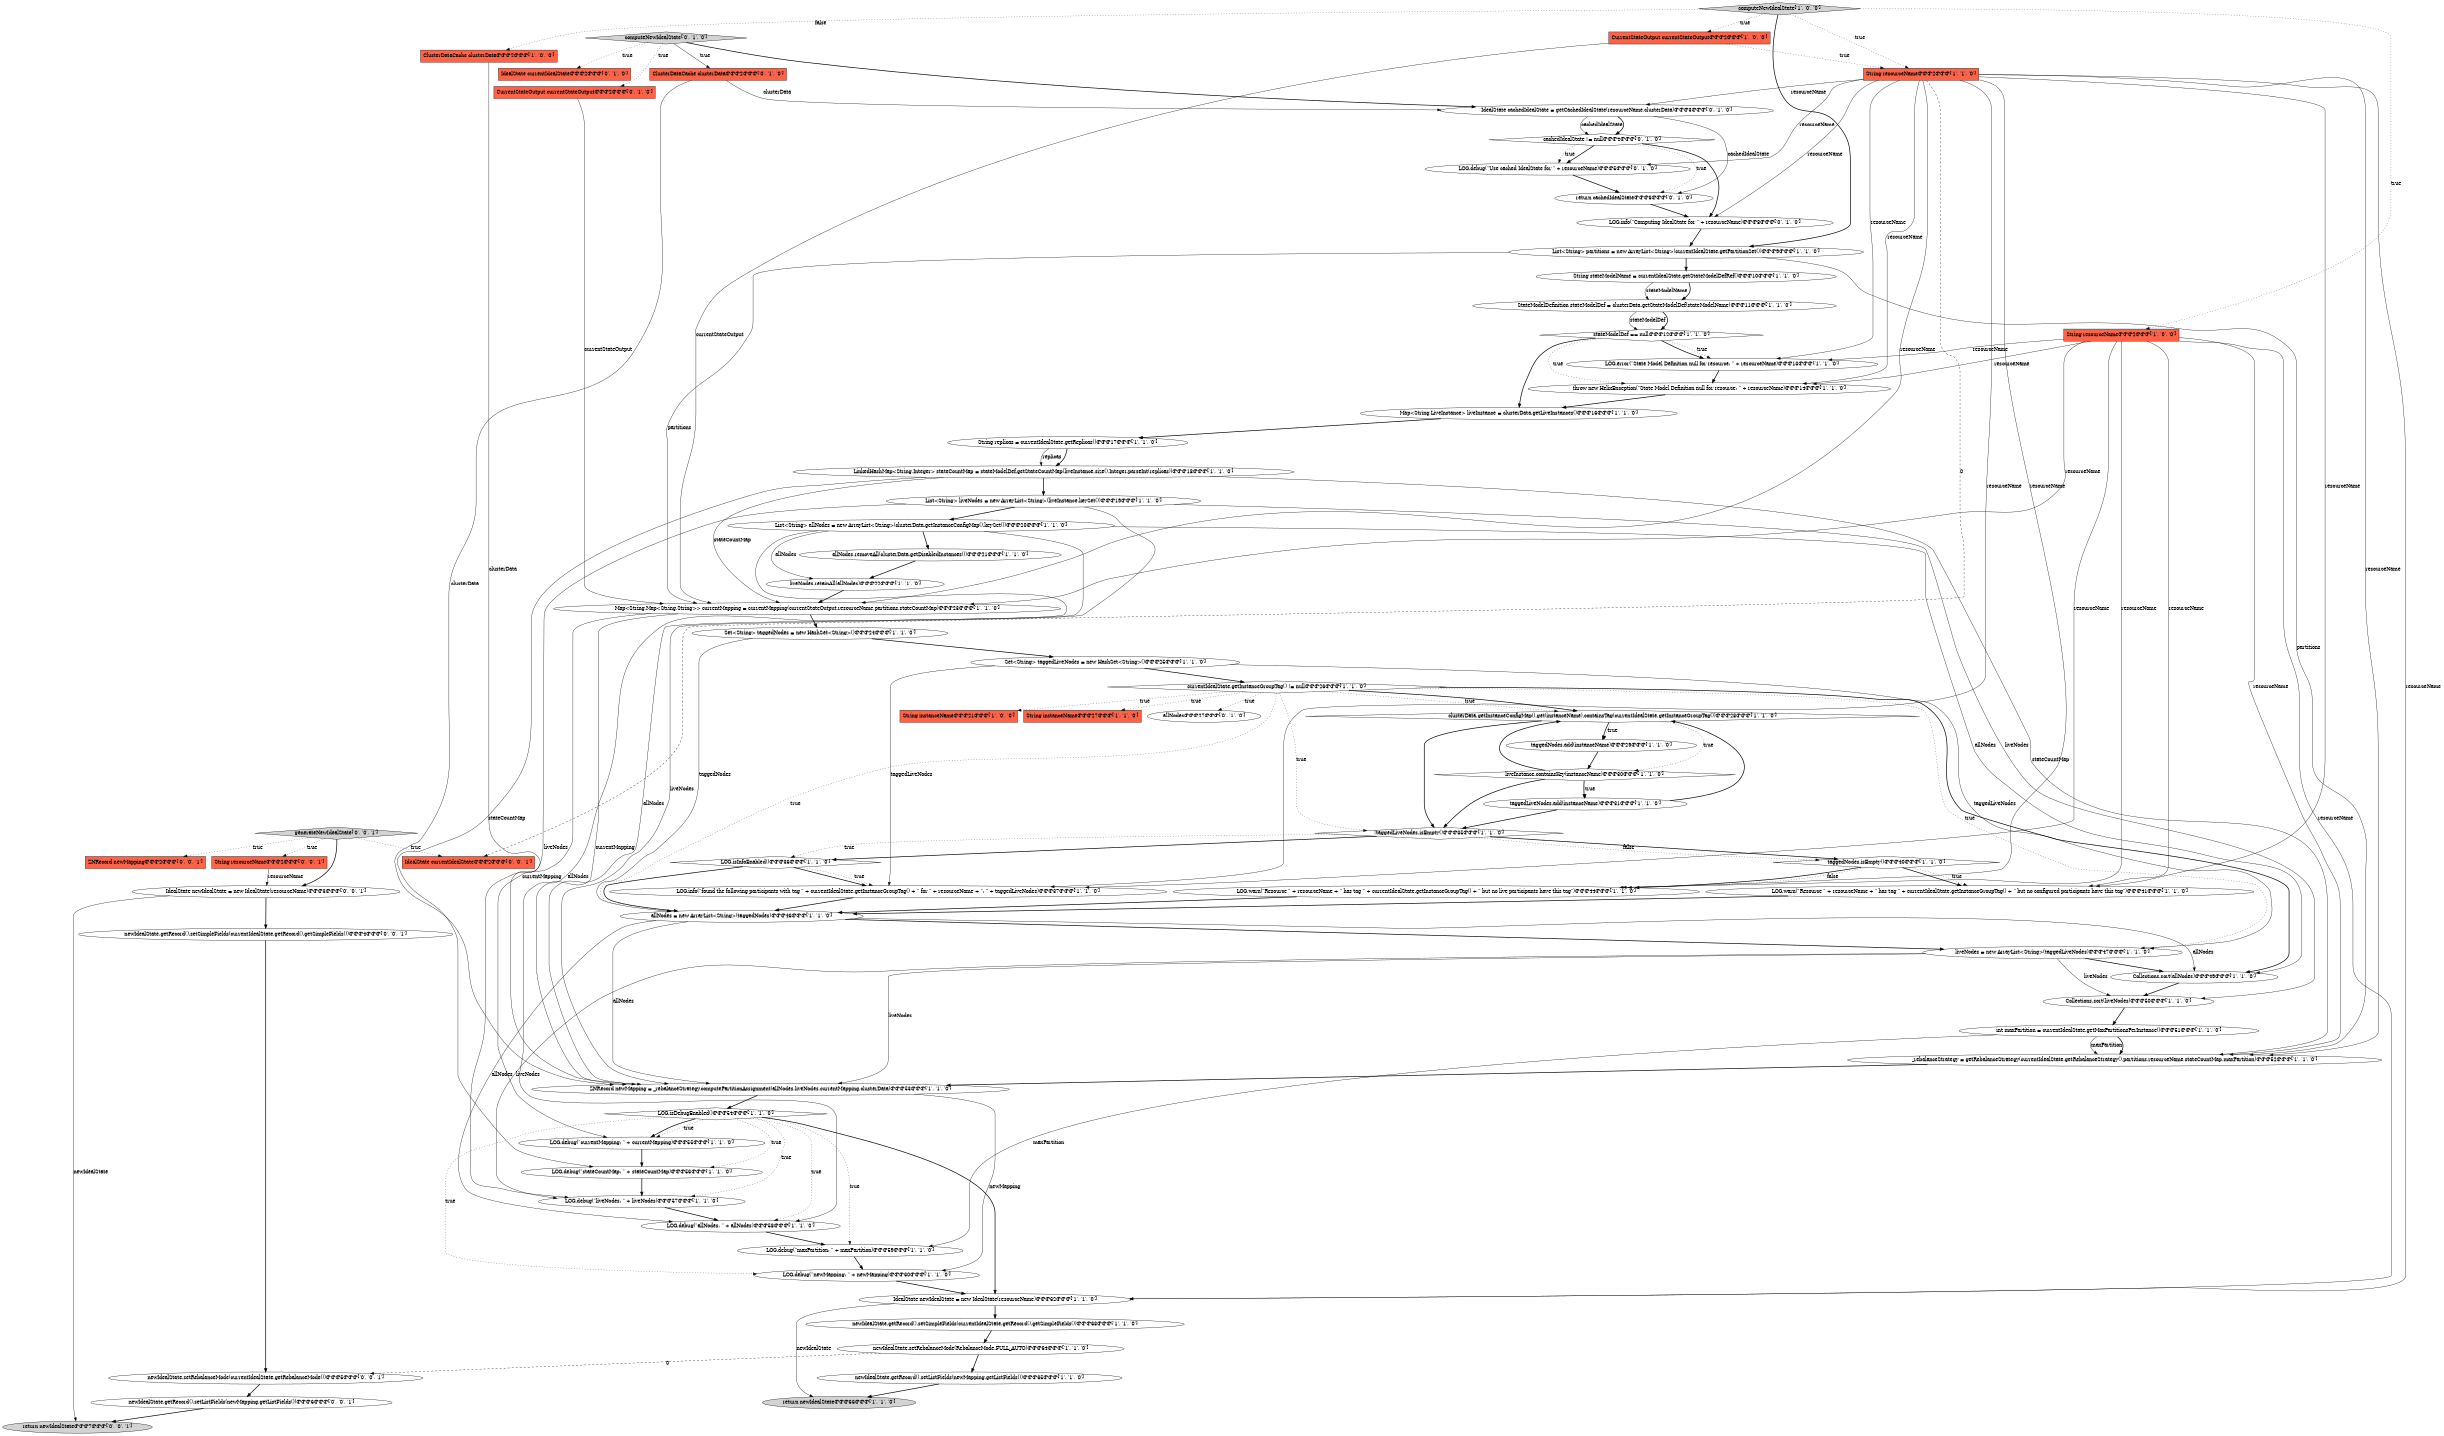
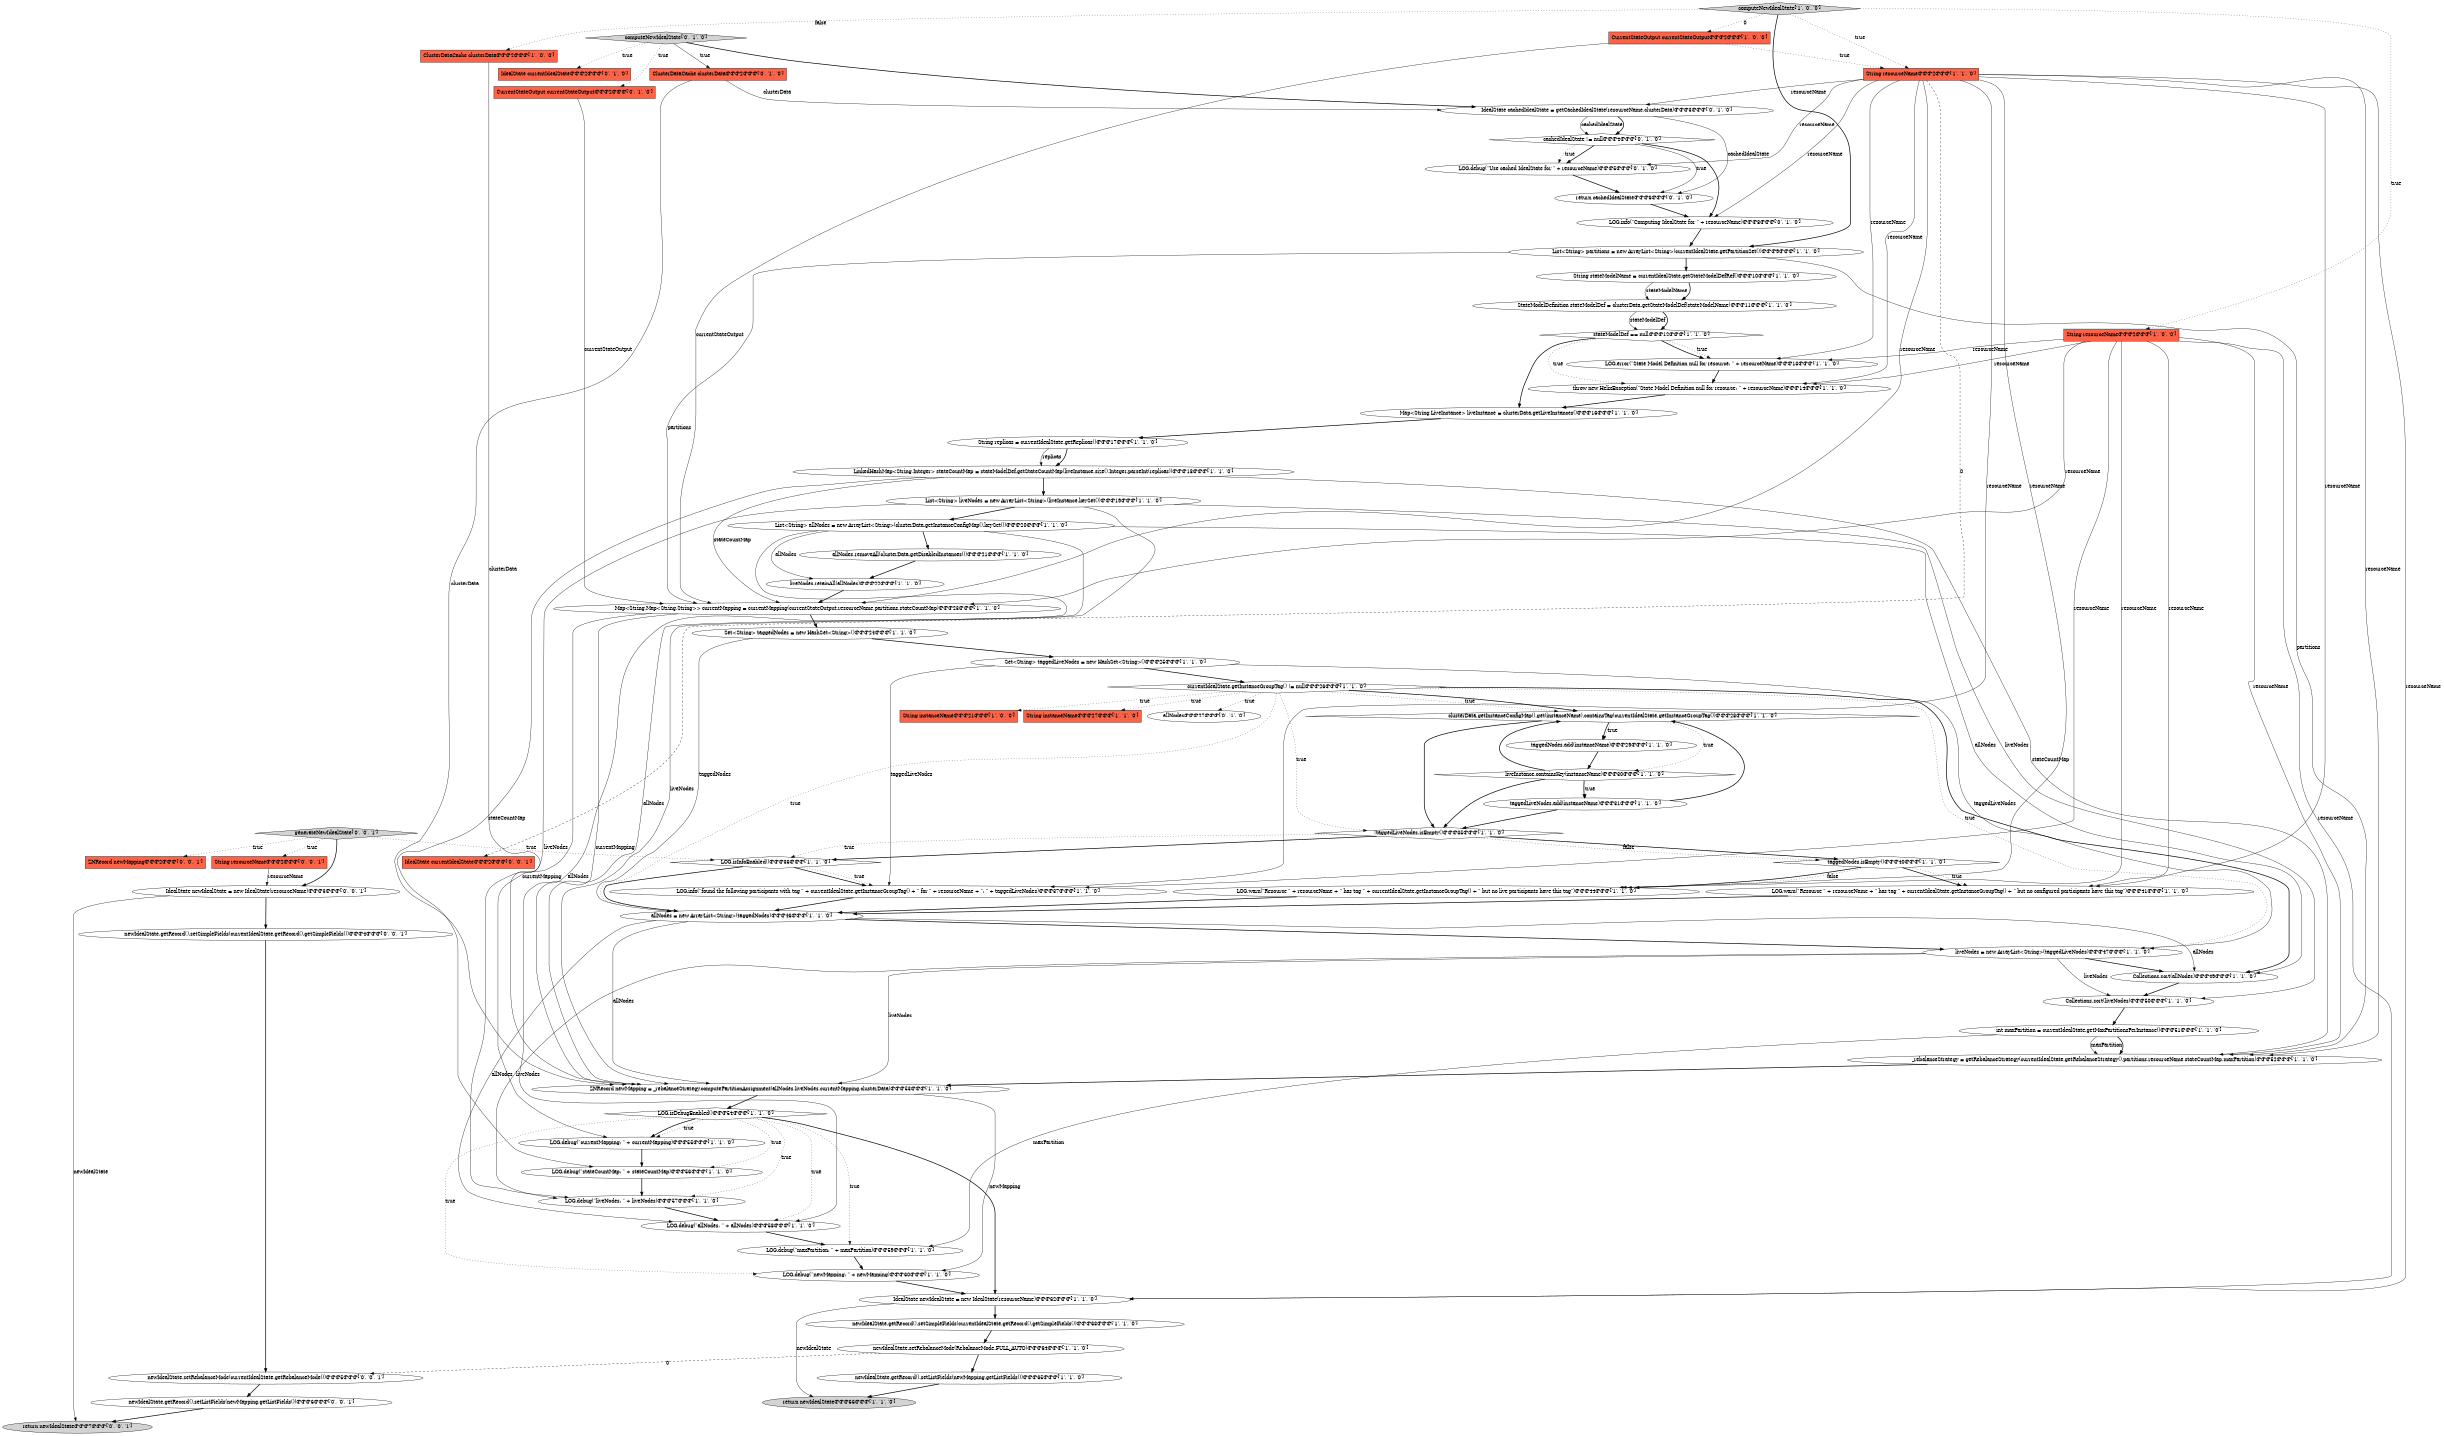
(1745, 23) -> (1745, 23)
(1688, 159) -> (1688, 159)
(397, 847) -> (540, 851)
